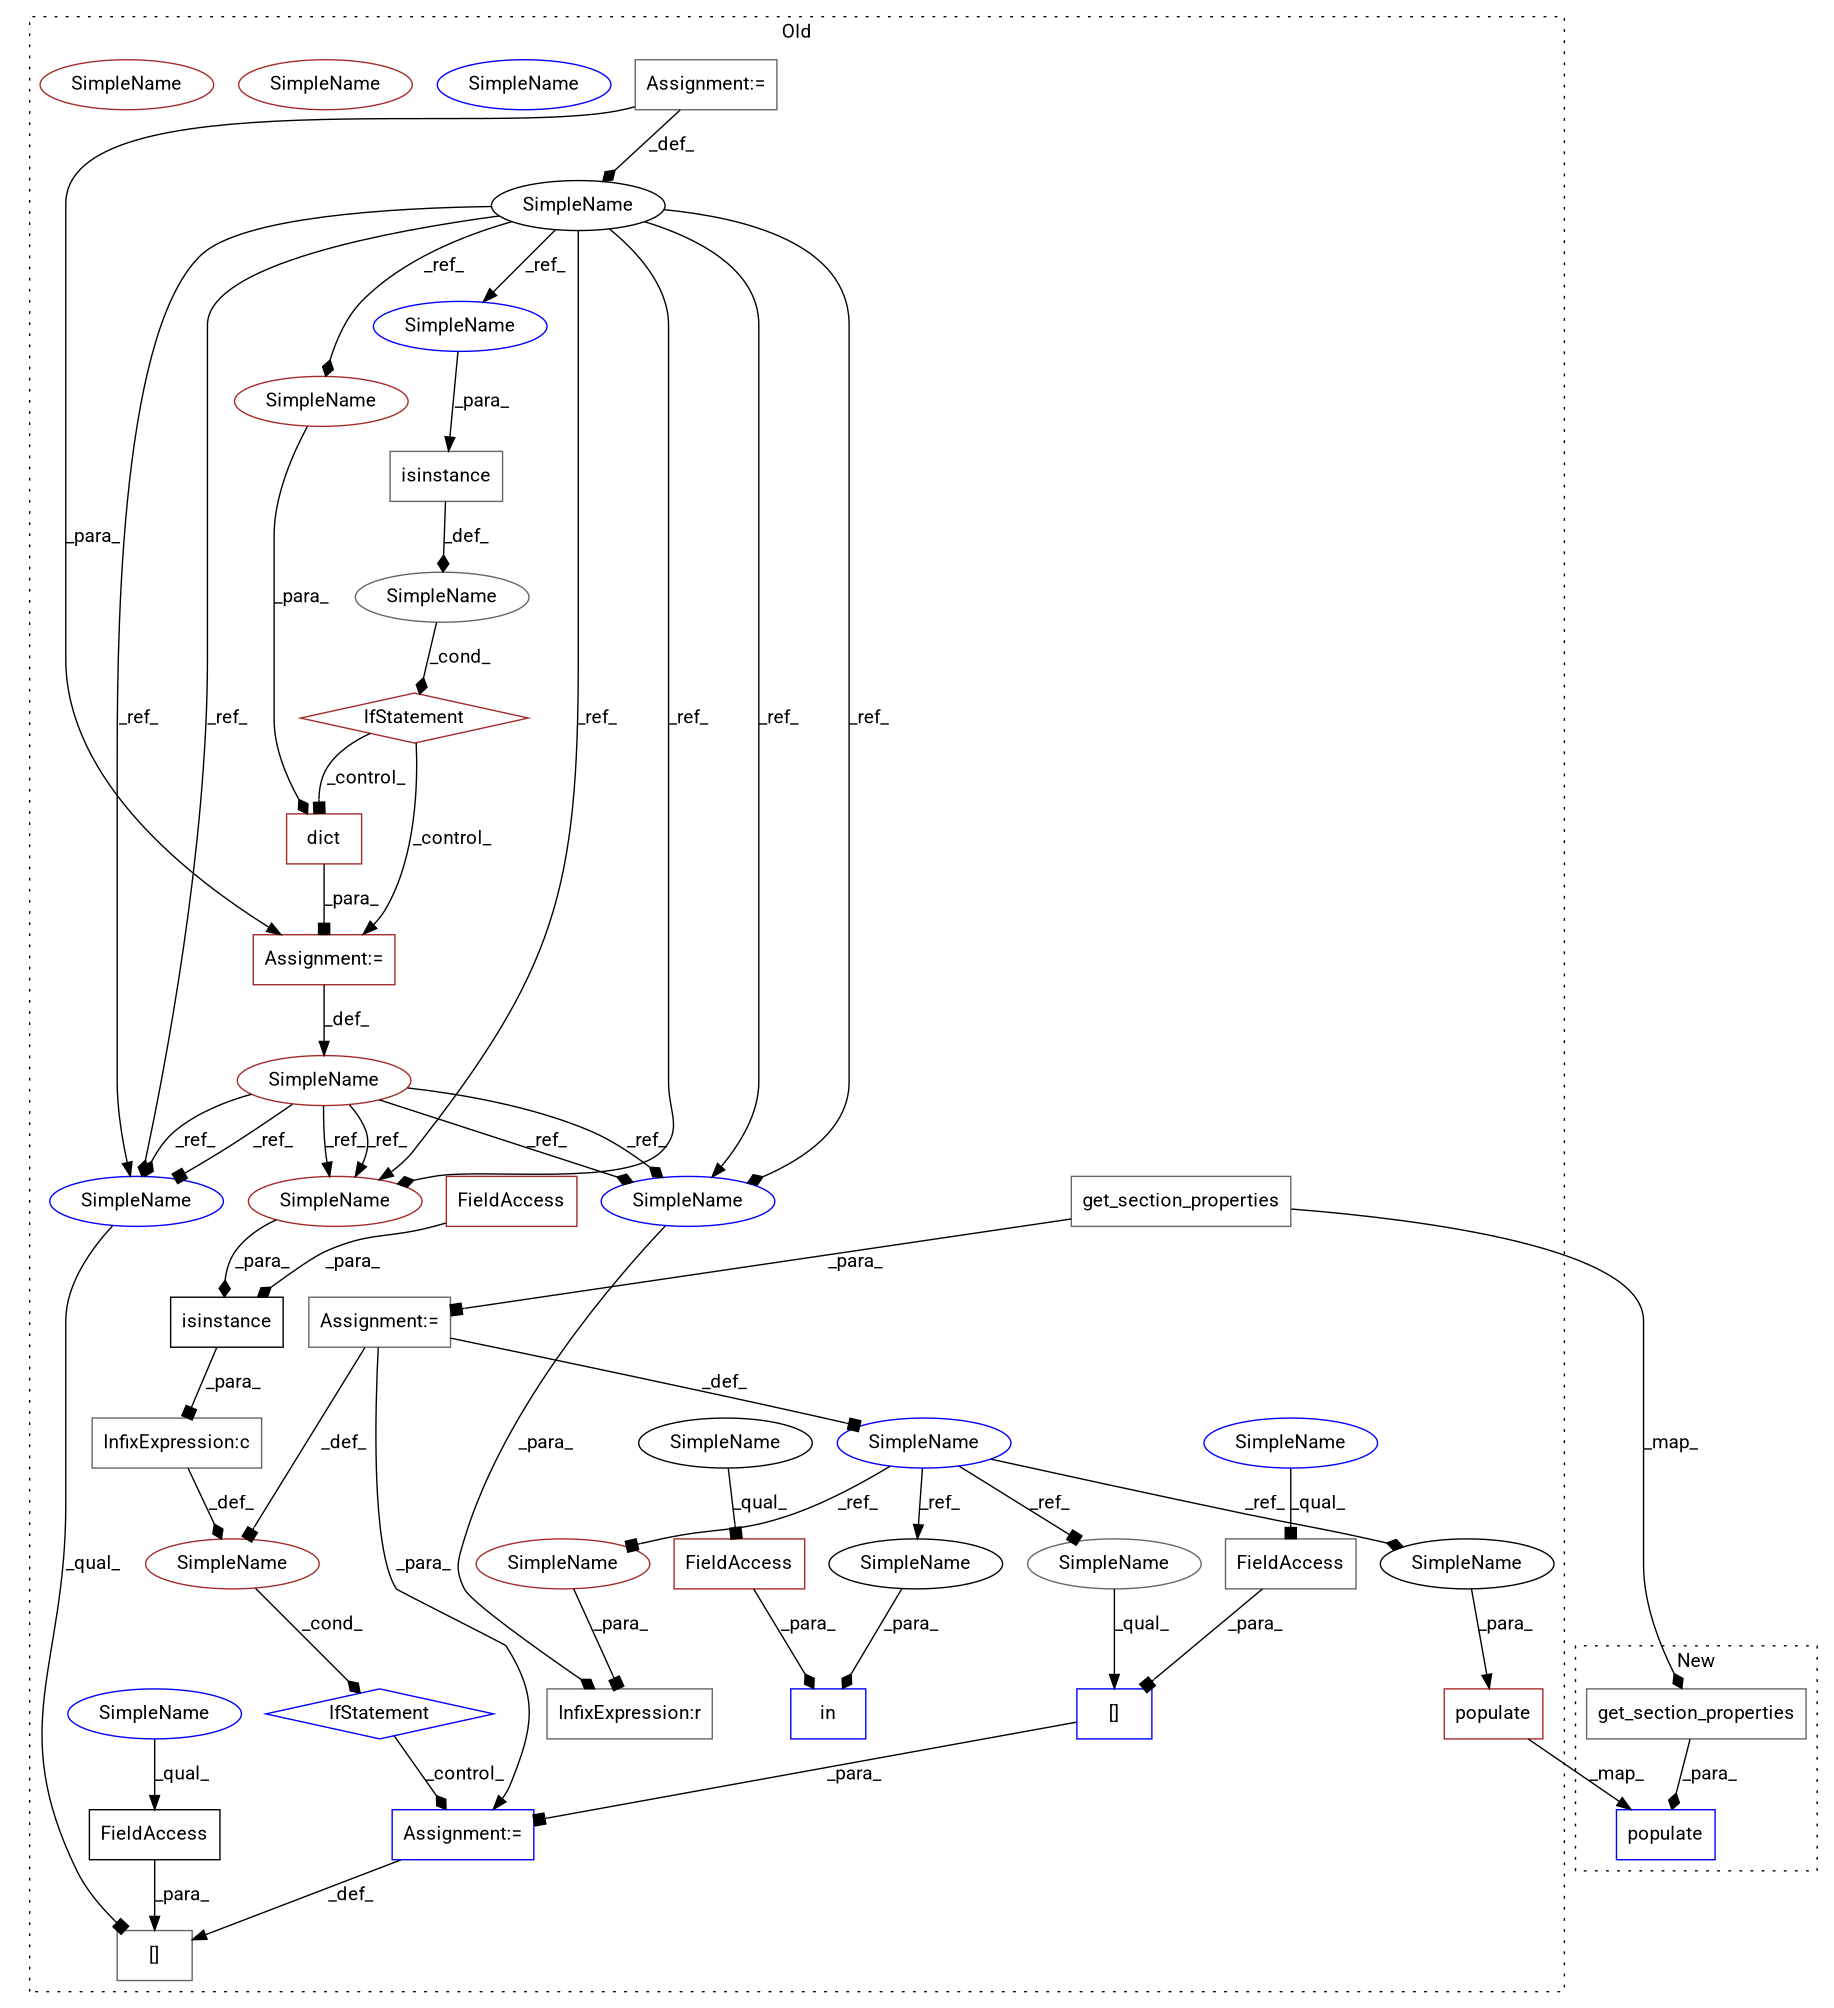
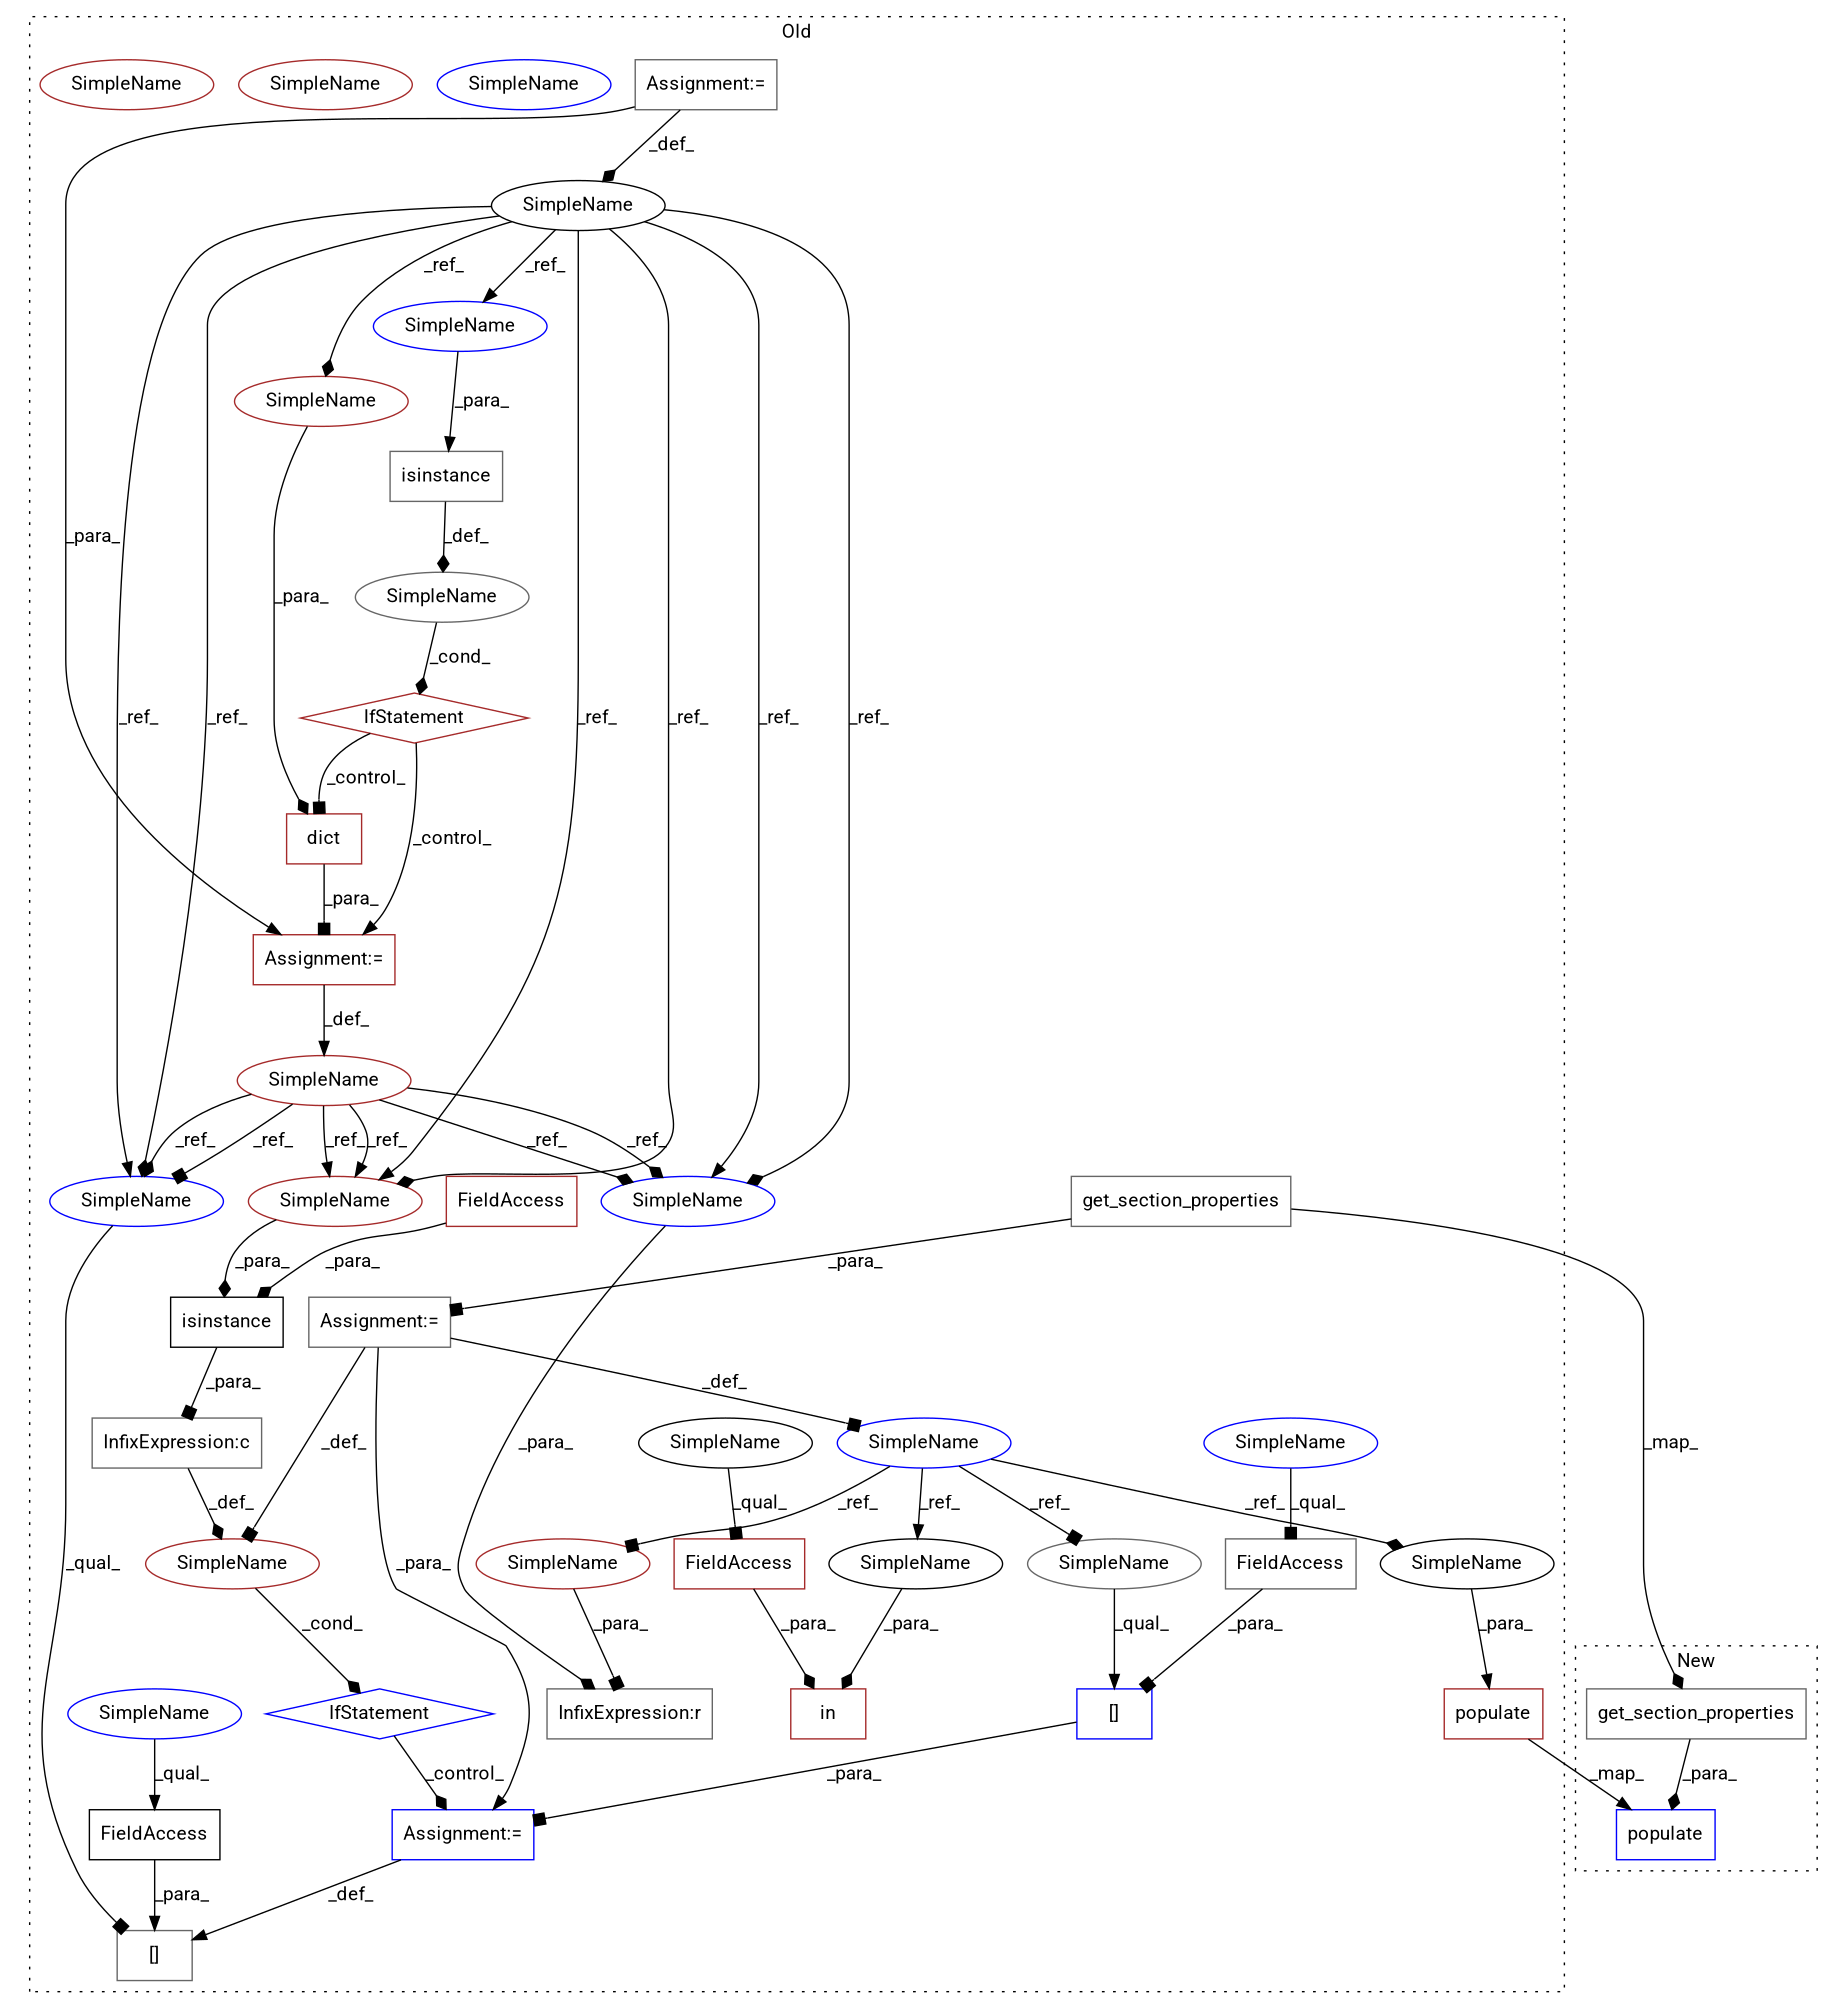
(828, 1714) -> (828, 1714)
